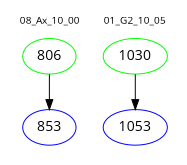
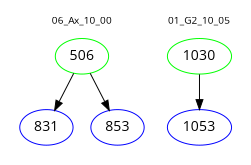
(50, 21) -> (82, 21)
(49, 56) -> (82, 56)
none -> (46, 127)
